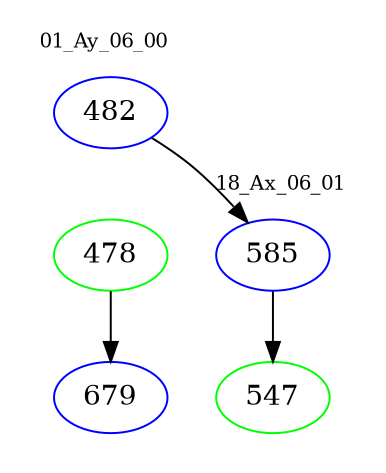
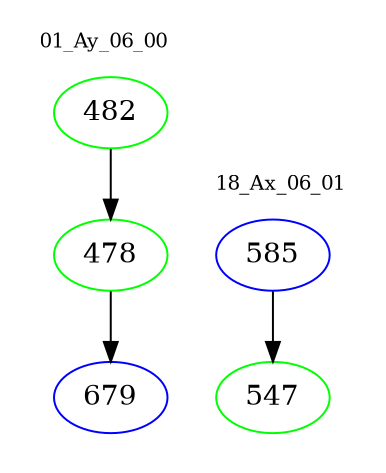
(111, 113) -> (111, 113)
(213, 185) -> (111, 174)
